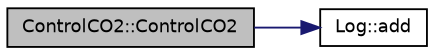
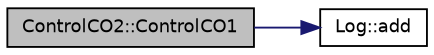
(131, 28) -> (131, 28)
